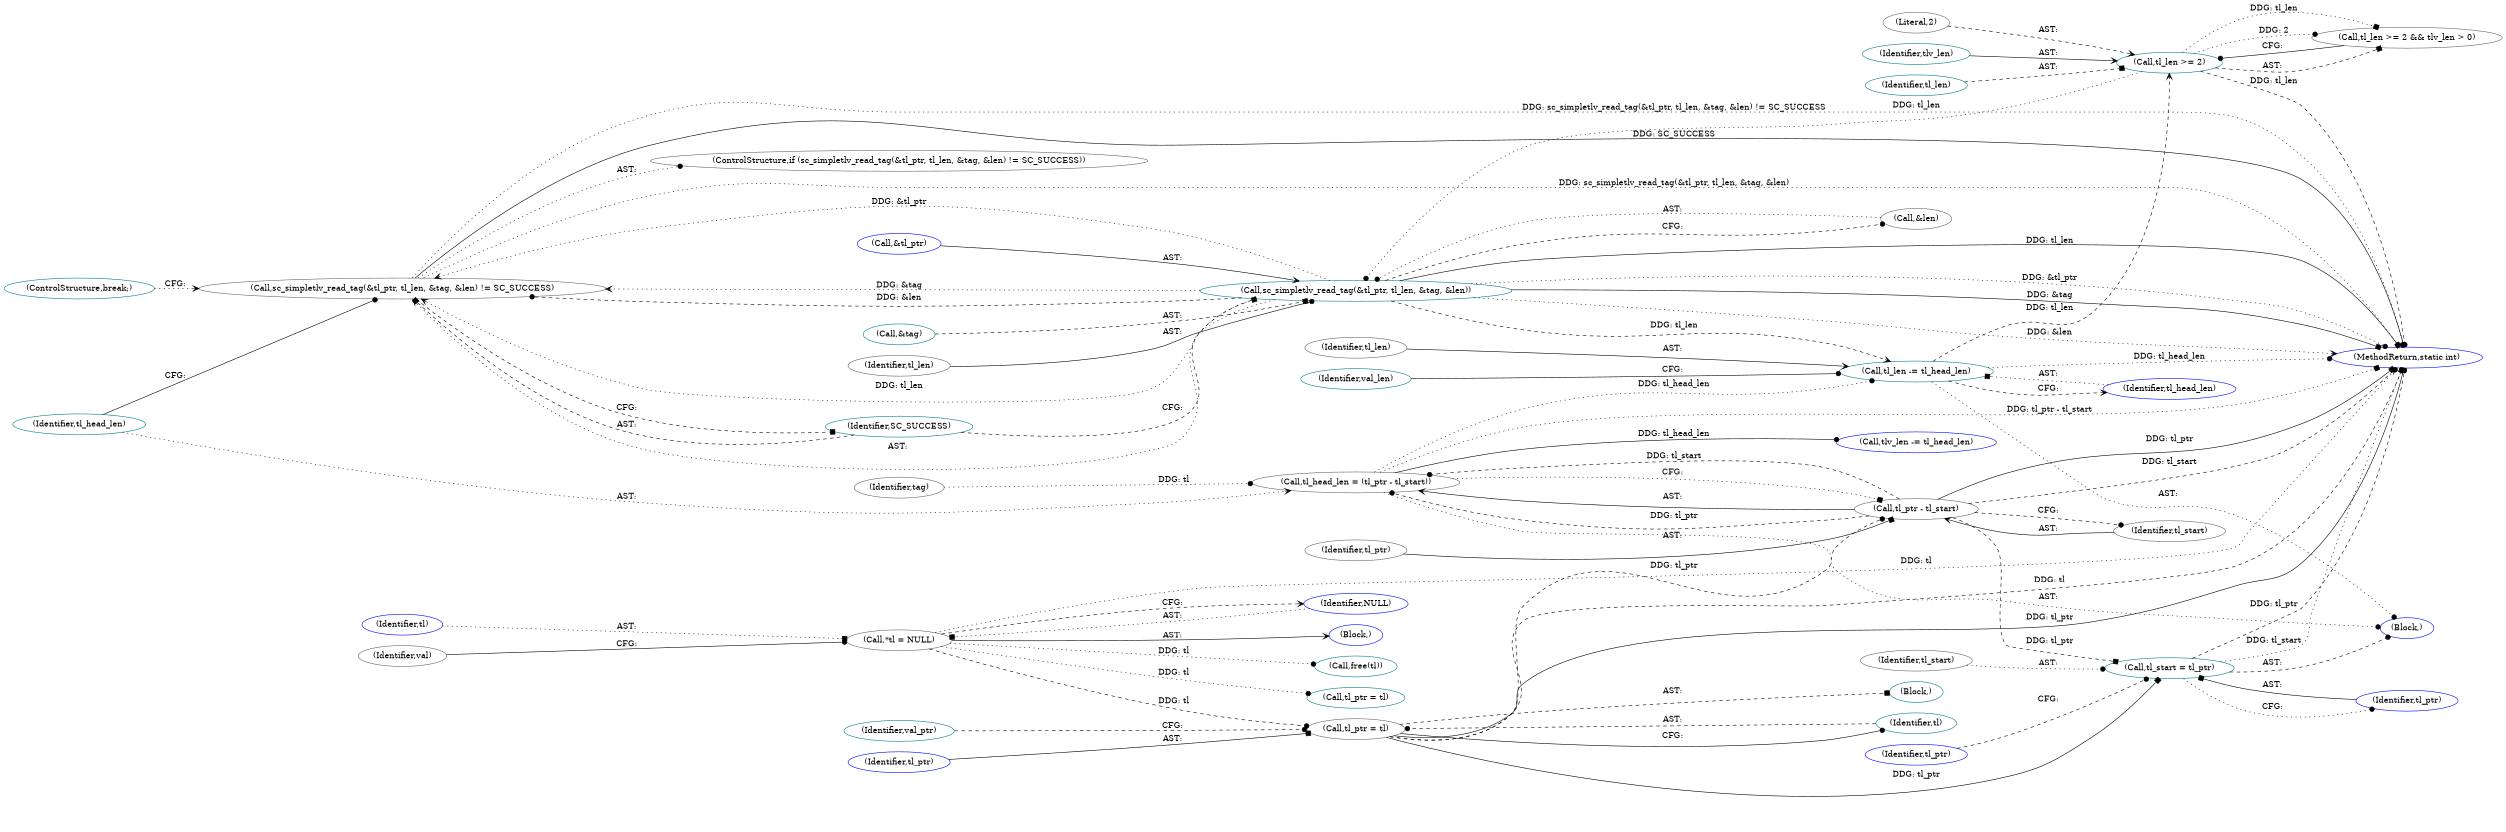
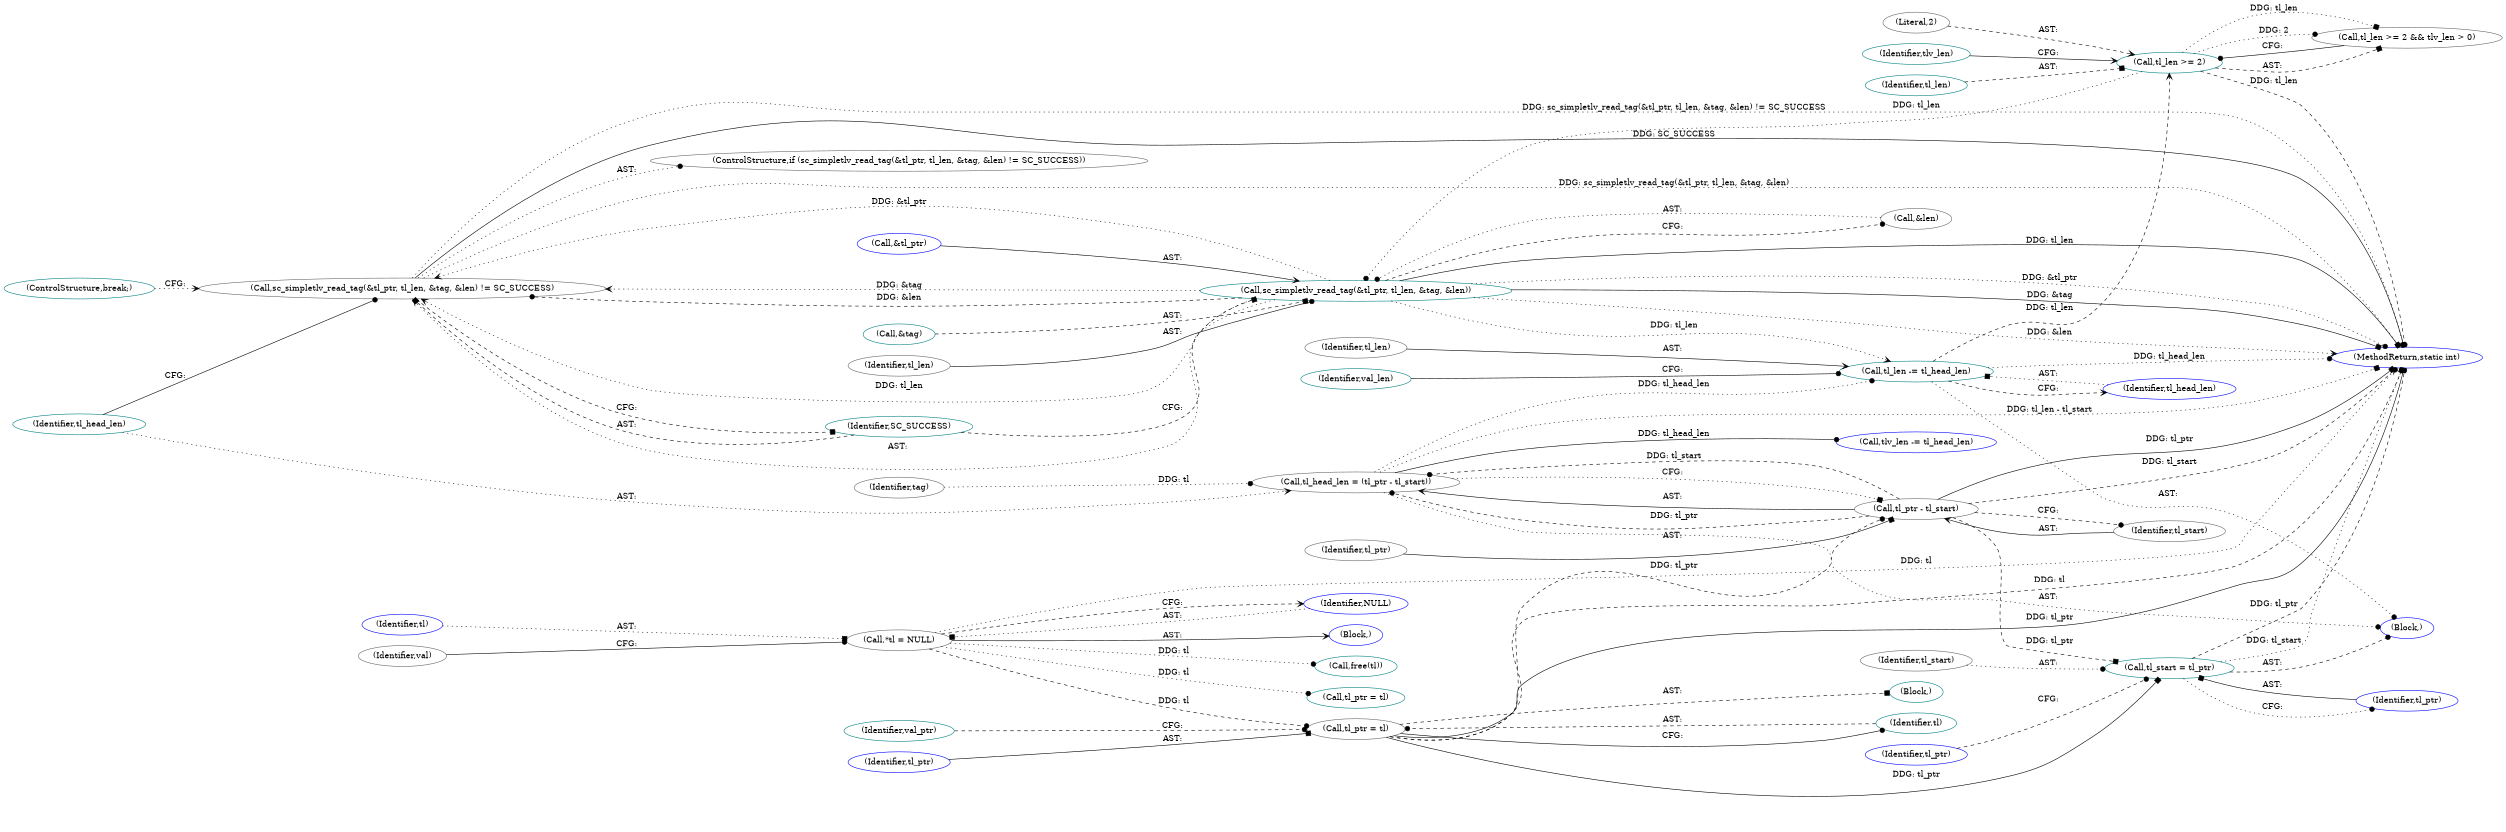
(2050, 53) -> (2050, 53)
(1638, 336) -> (1638, 336)
(2050, 410) -> (2050, 410)
